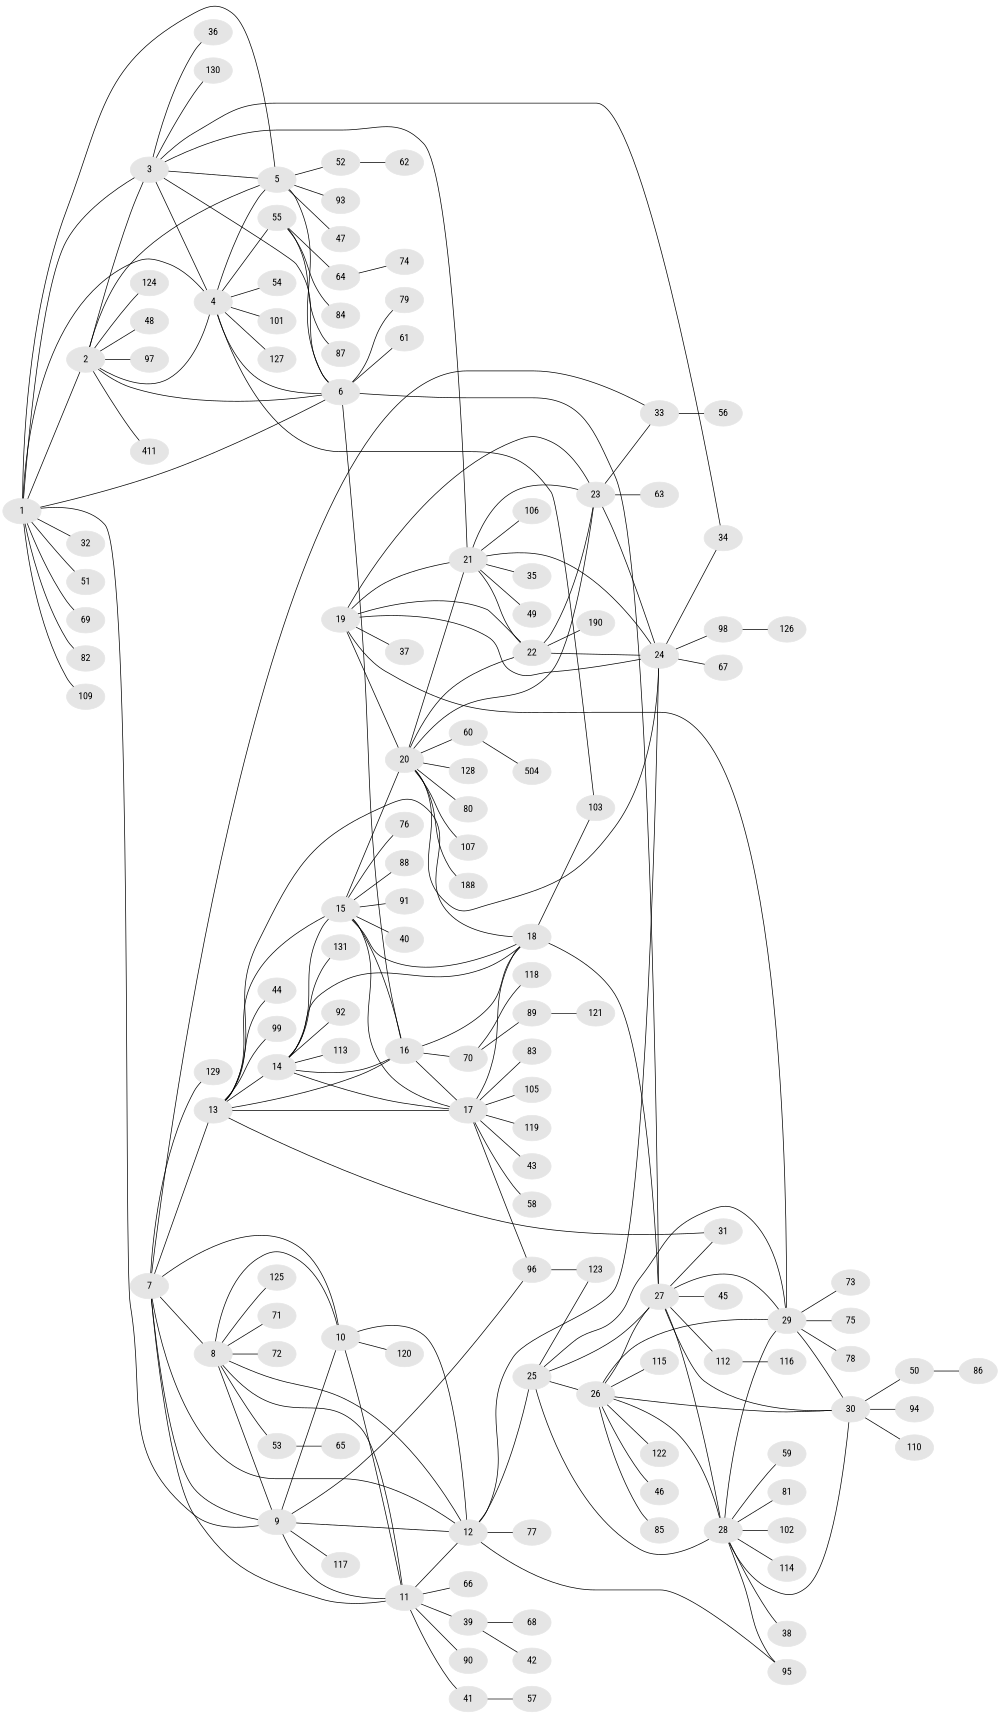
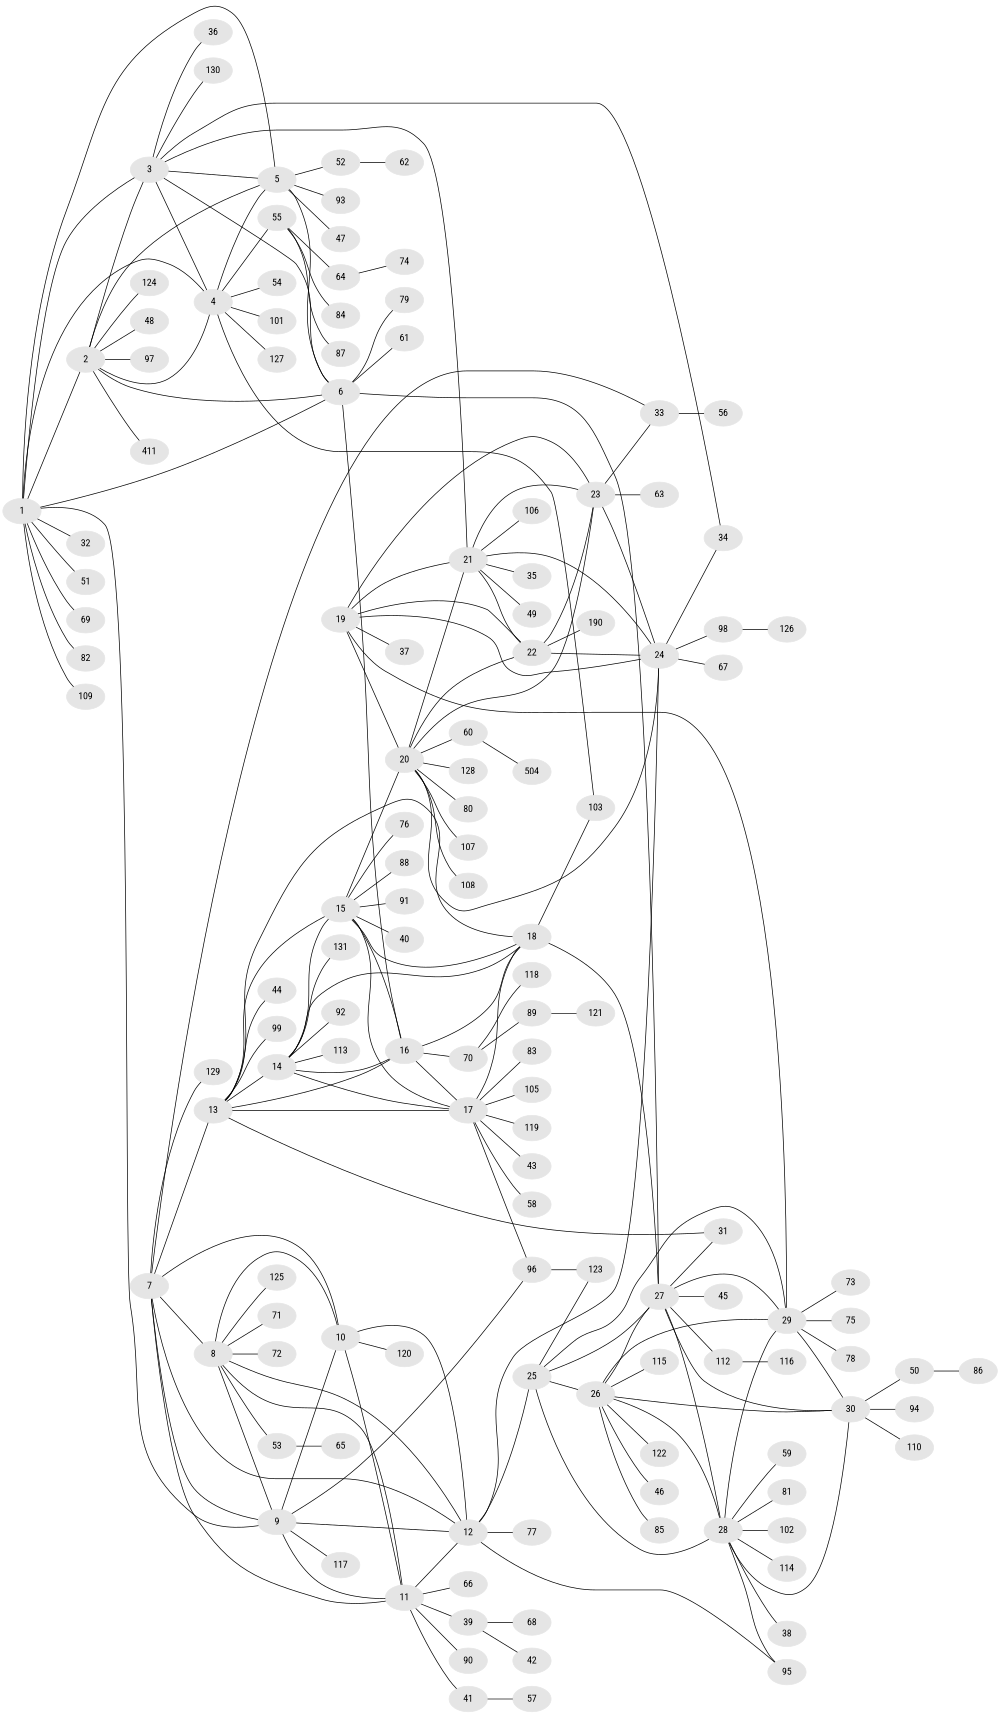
(254, 375) -> none
(468, 886) -> (468, 886)
